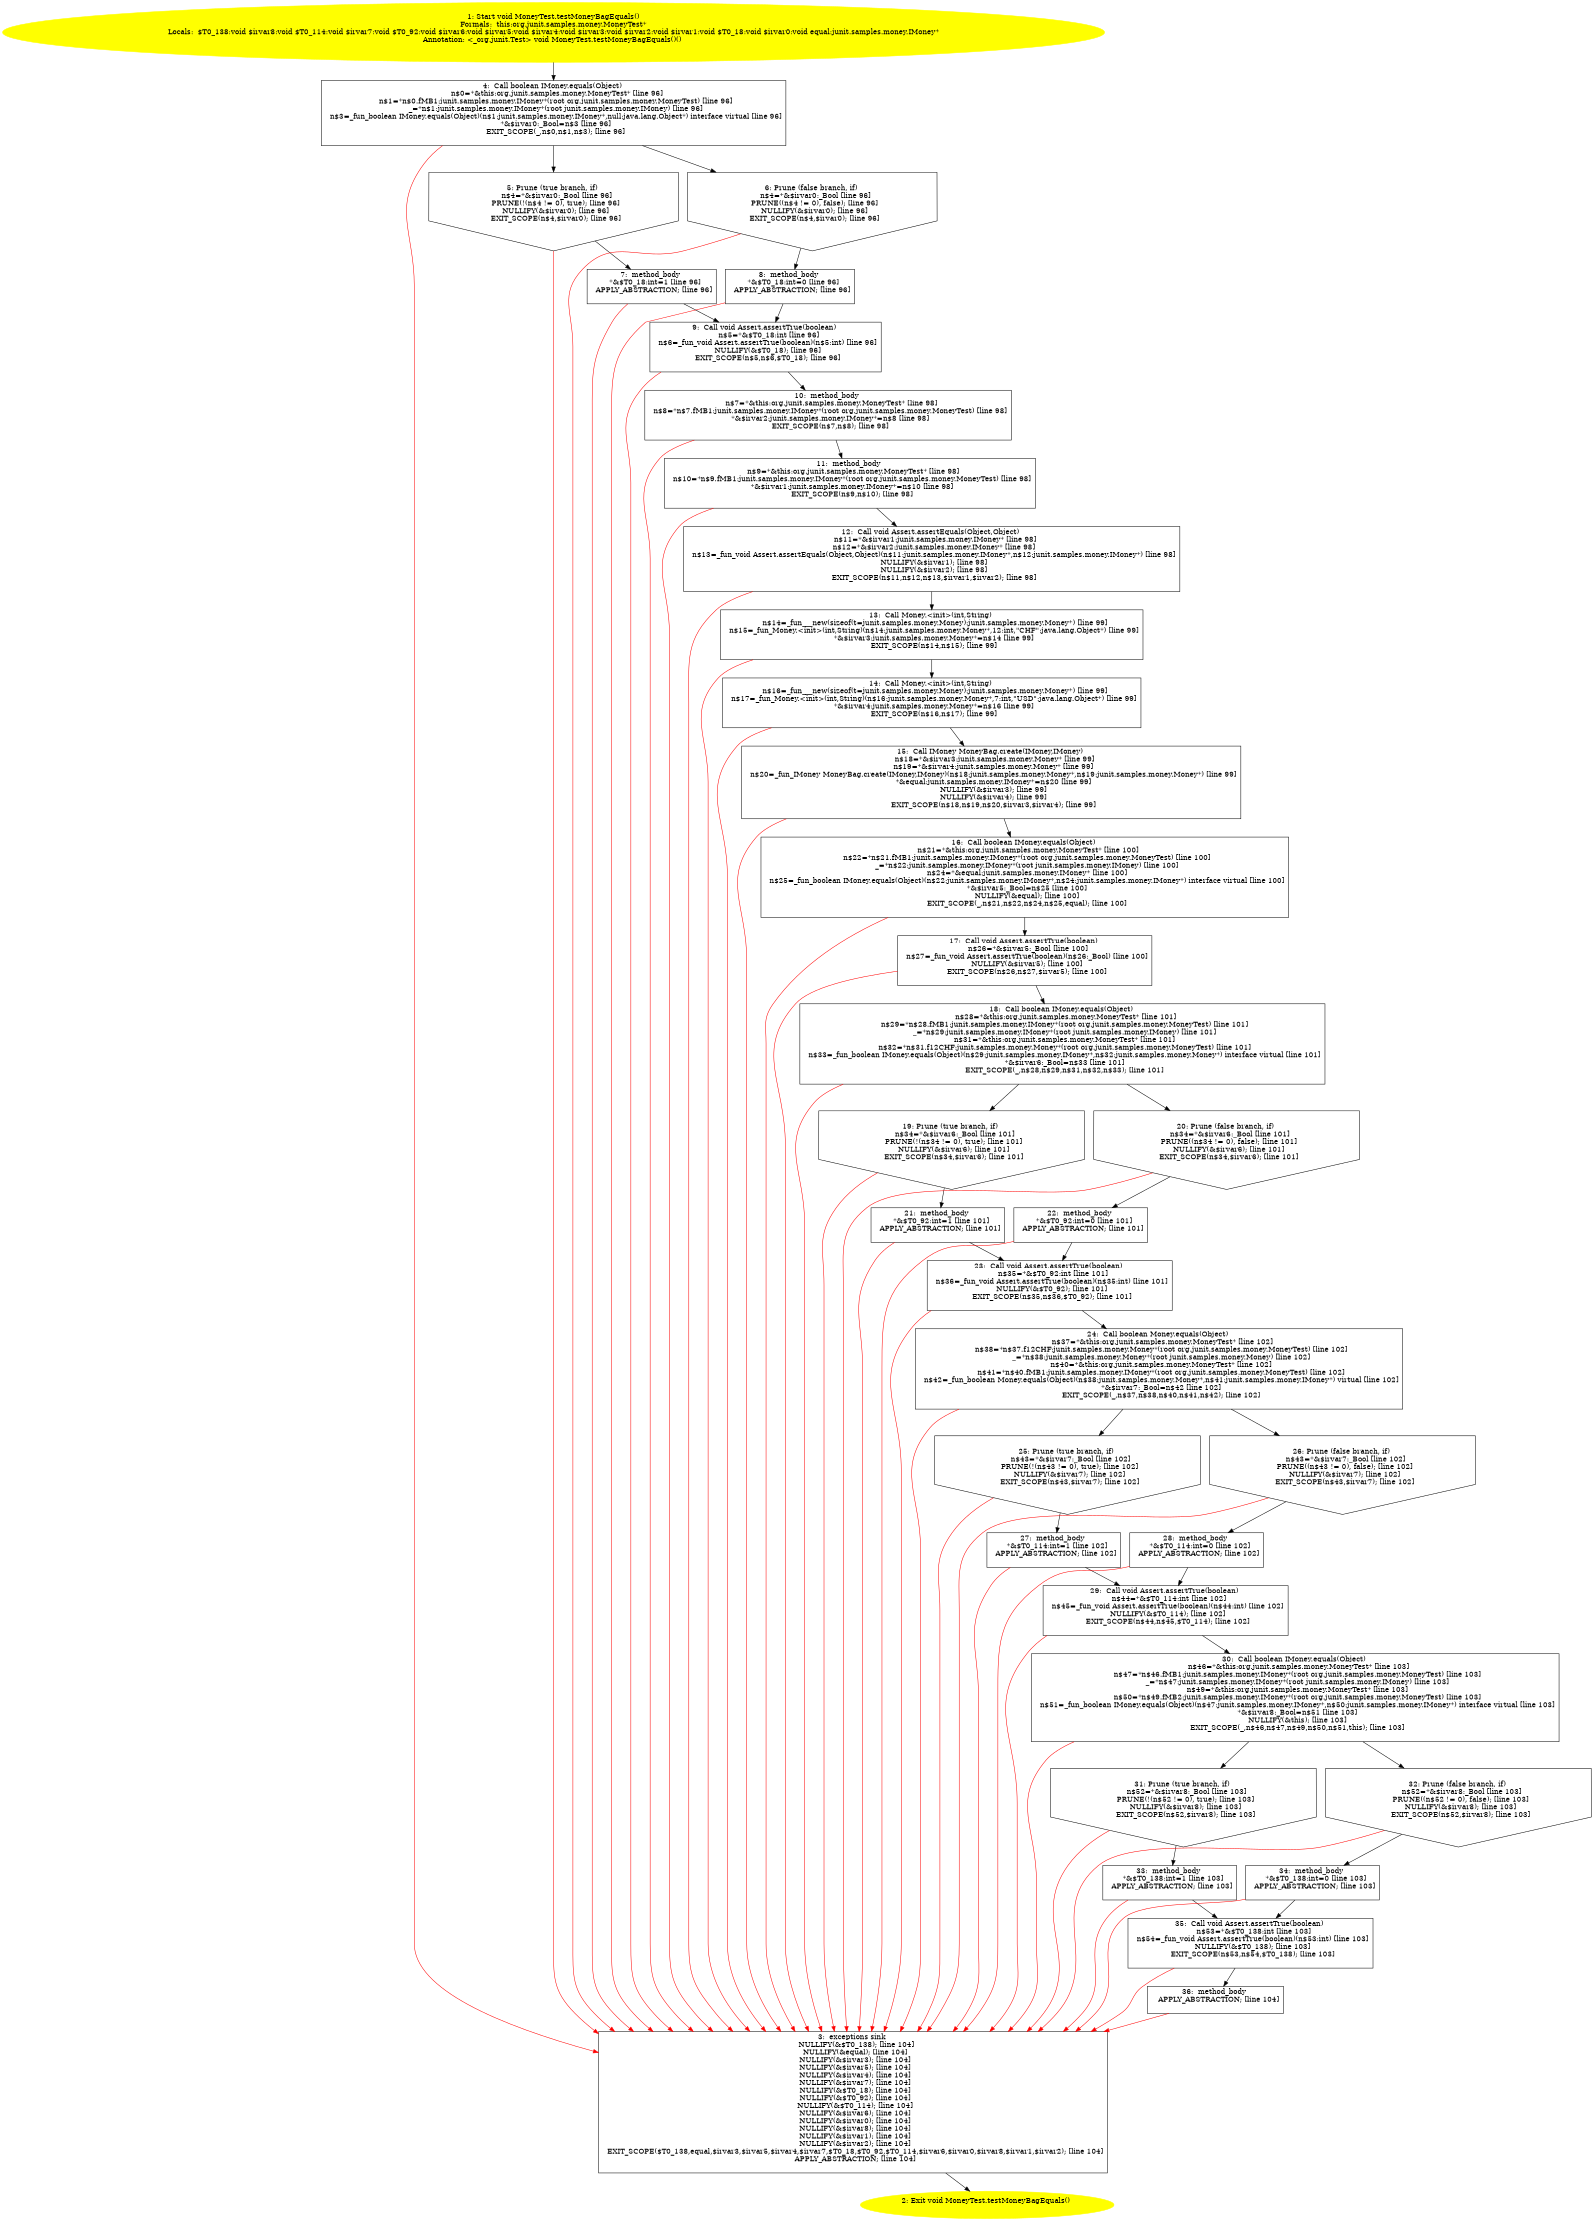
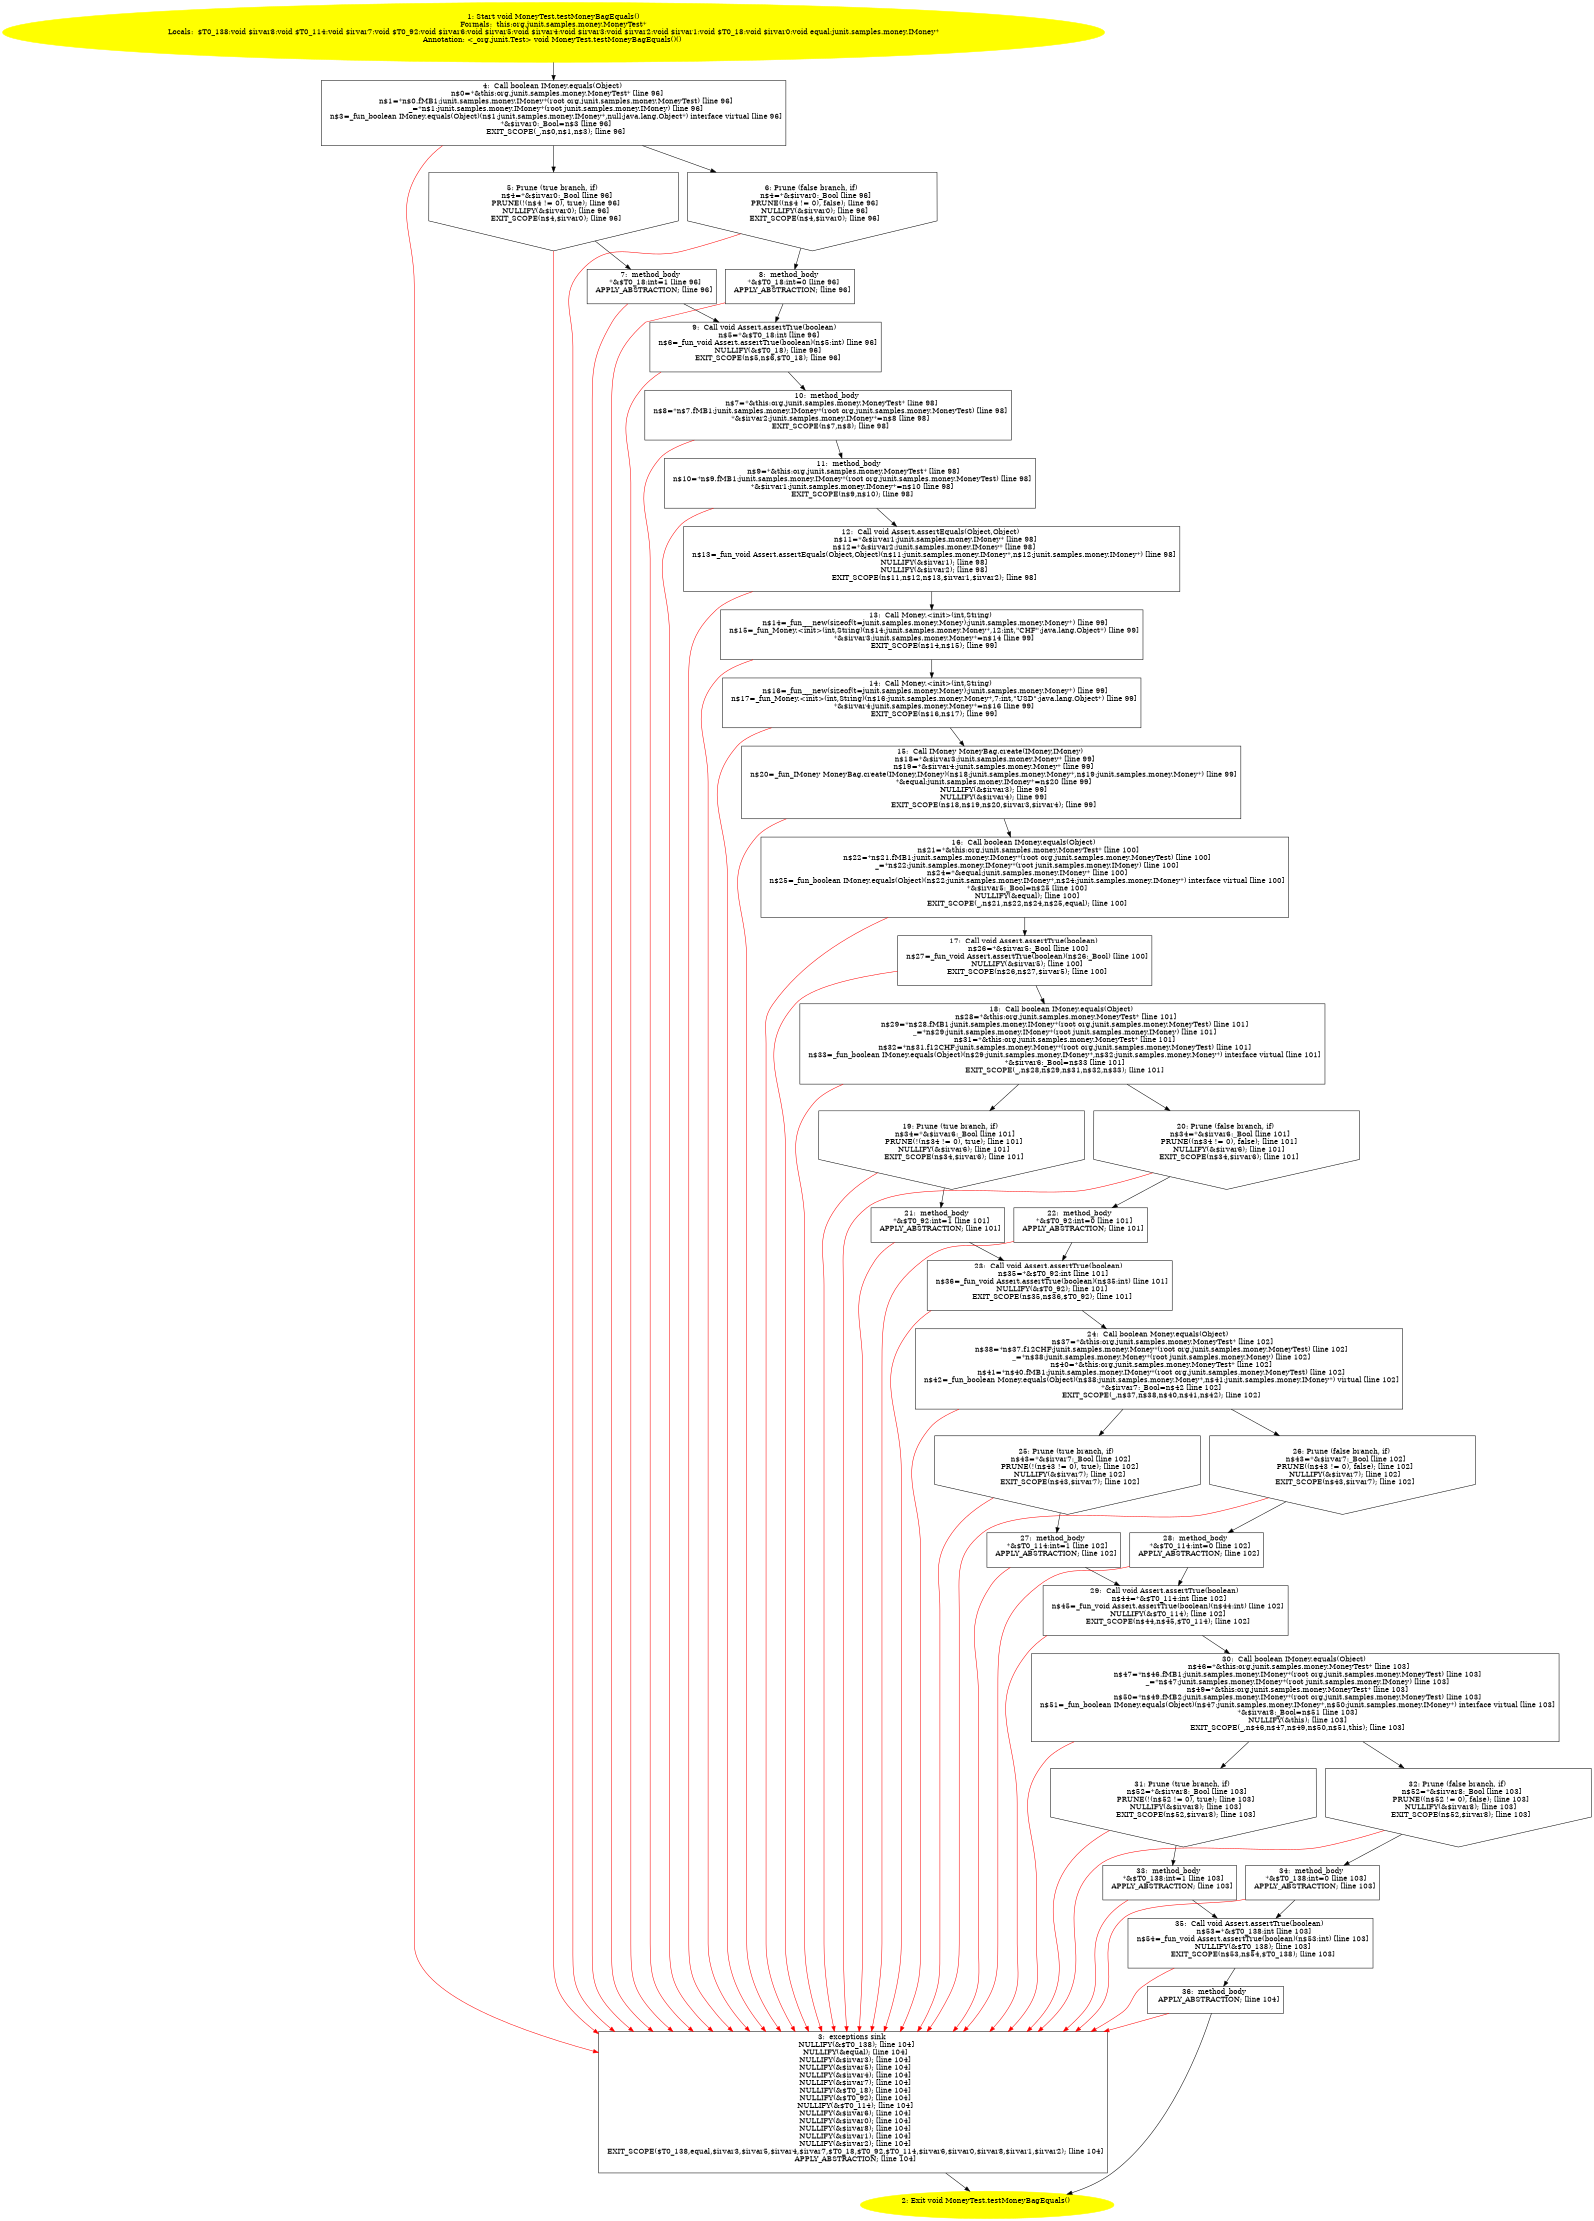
none -> (1161, 2119)
